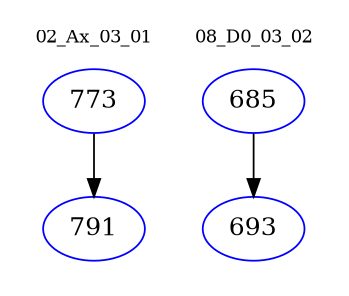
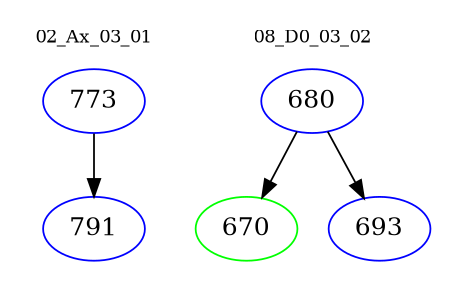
(254, 101) -> (312, 101)
none -> (247, 229)
